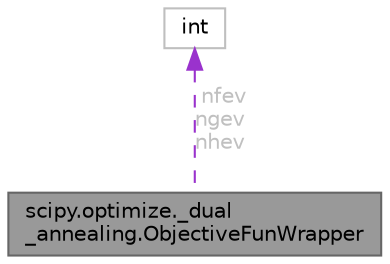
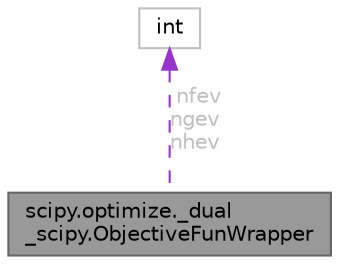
(195, 224) -> (170, 224)
